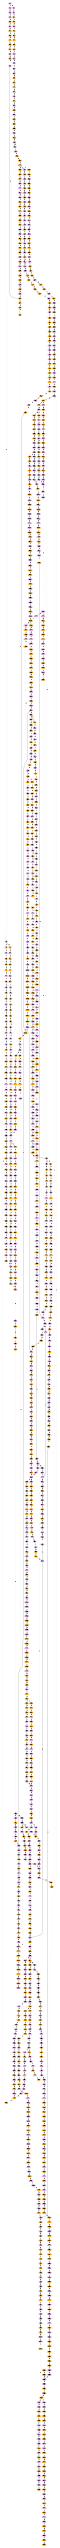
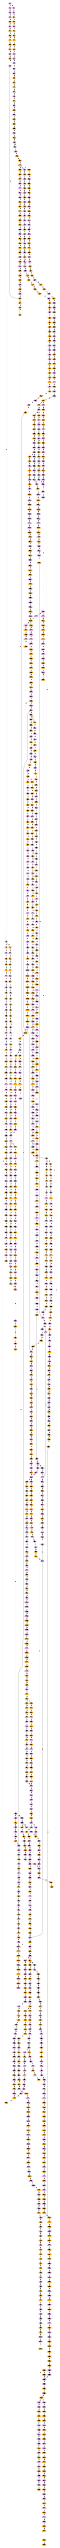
none -> (33, 902)
(44, 2536) -> none
